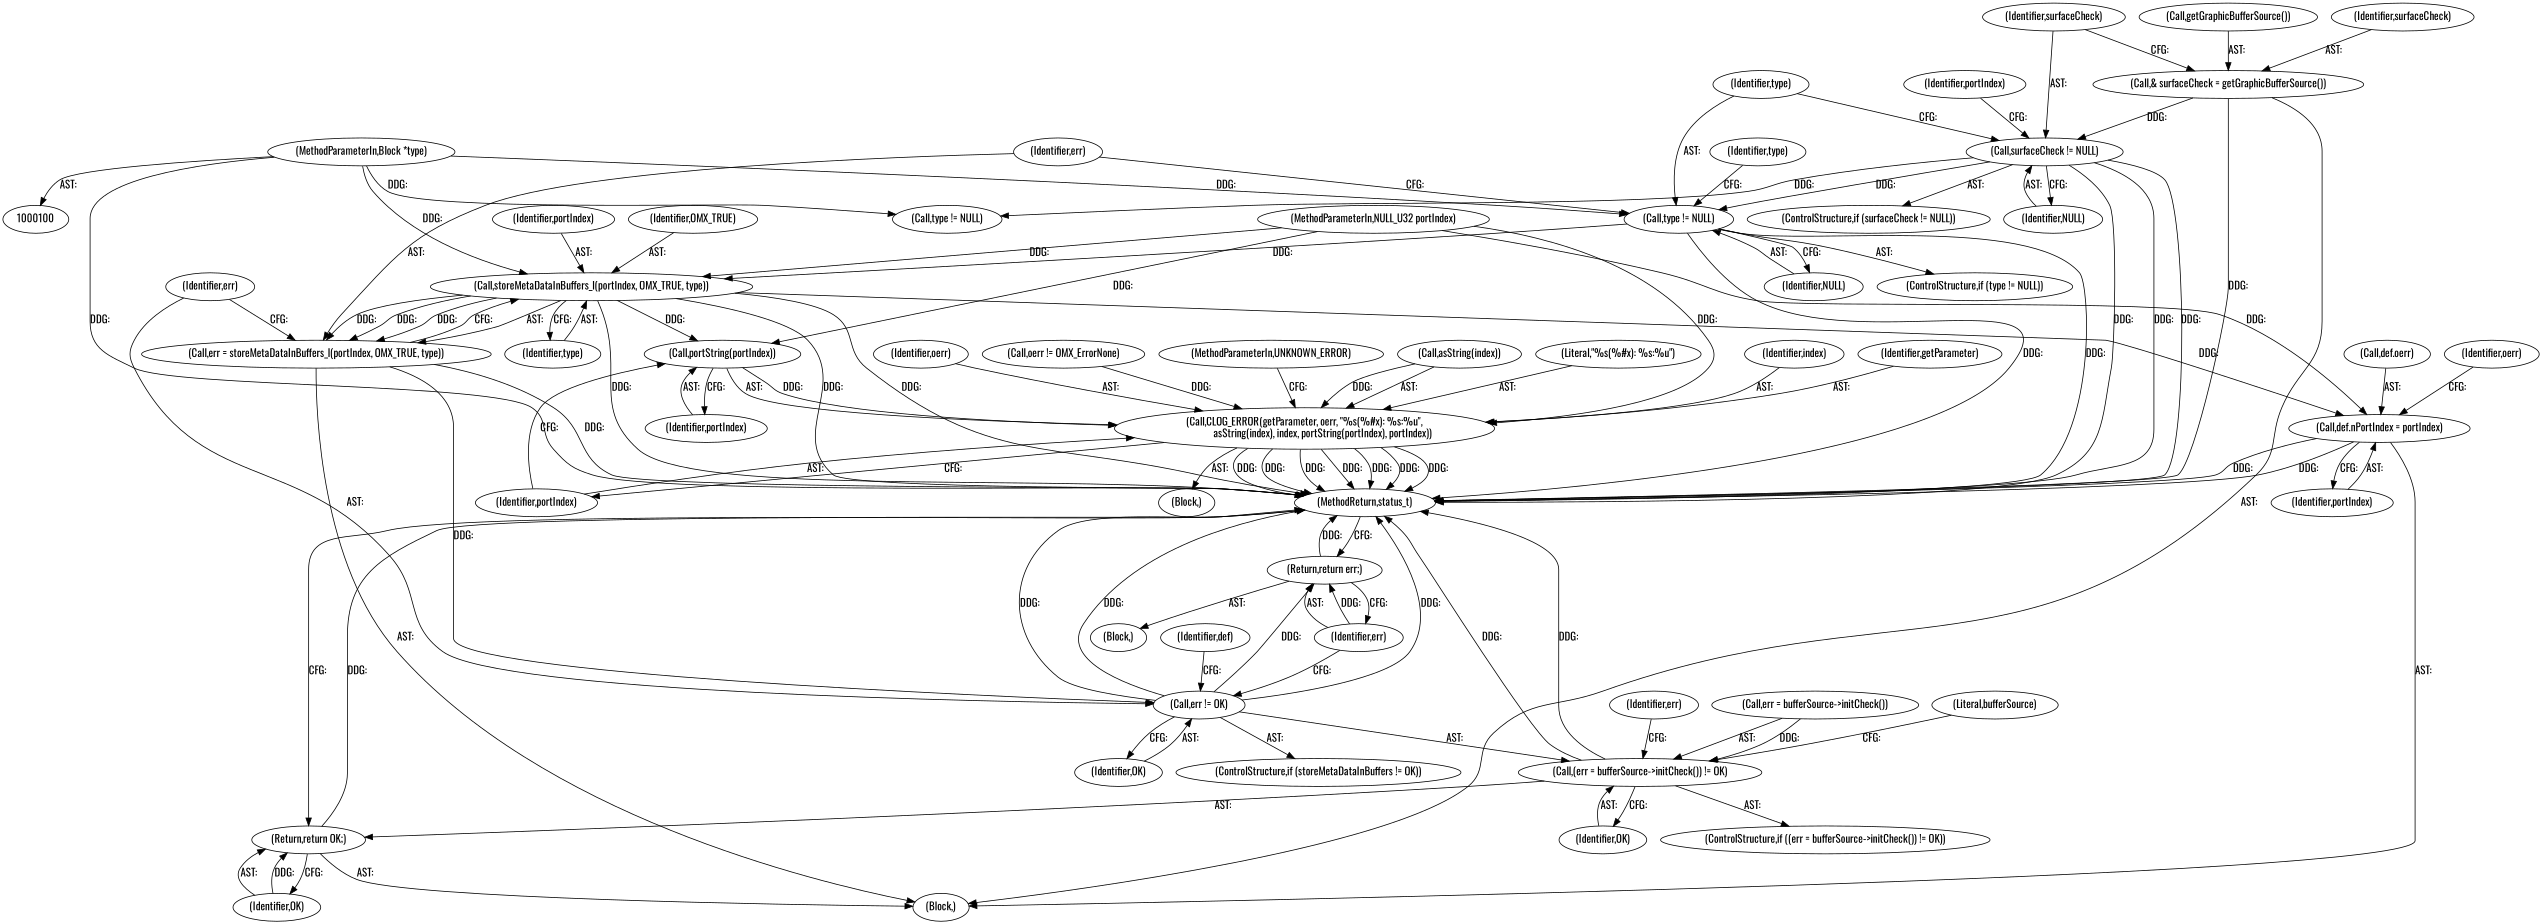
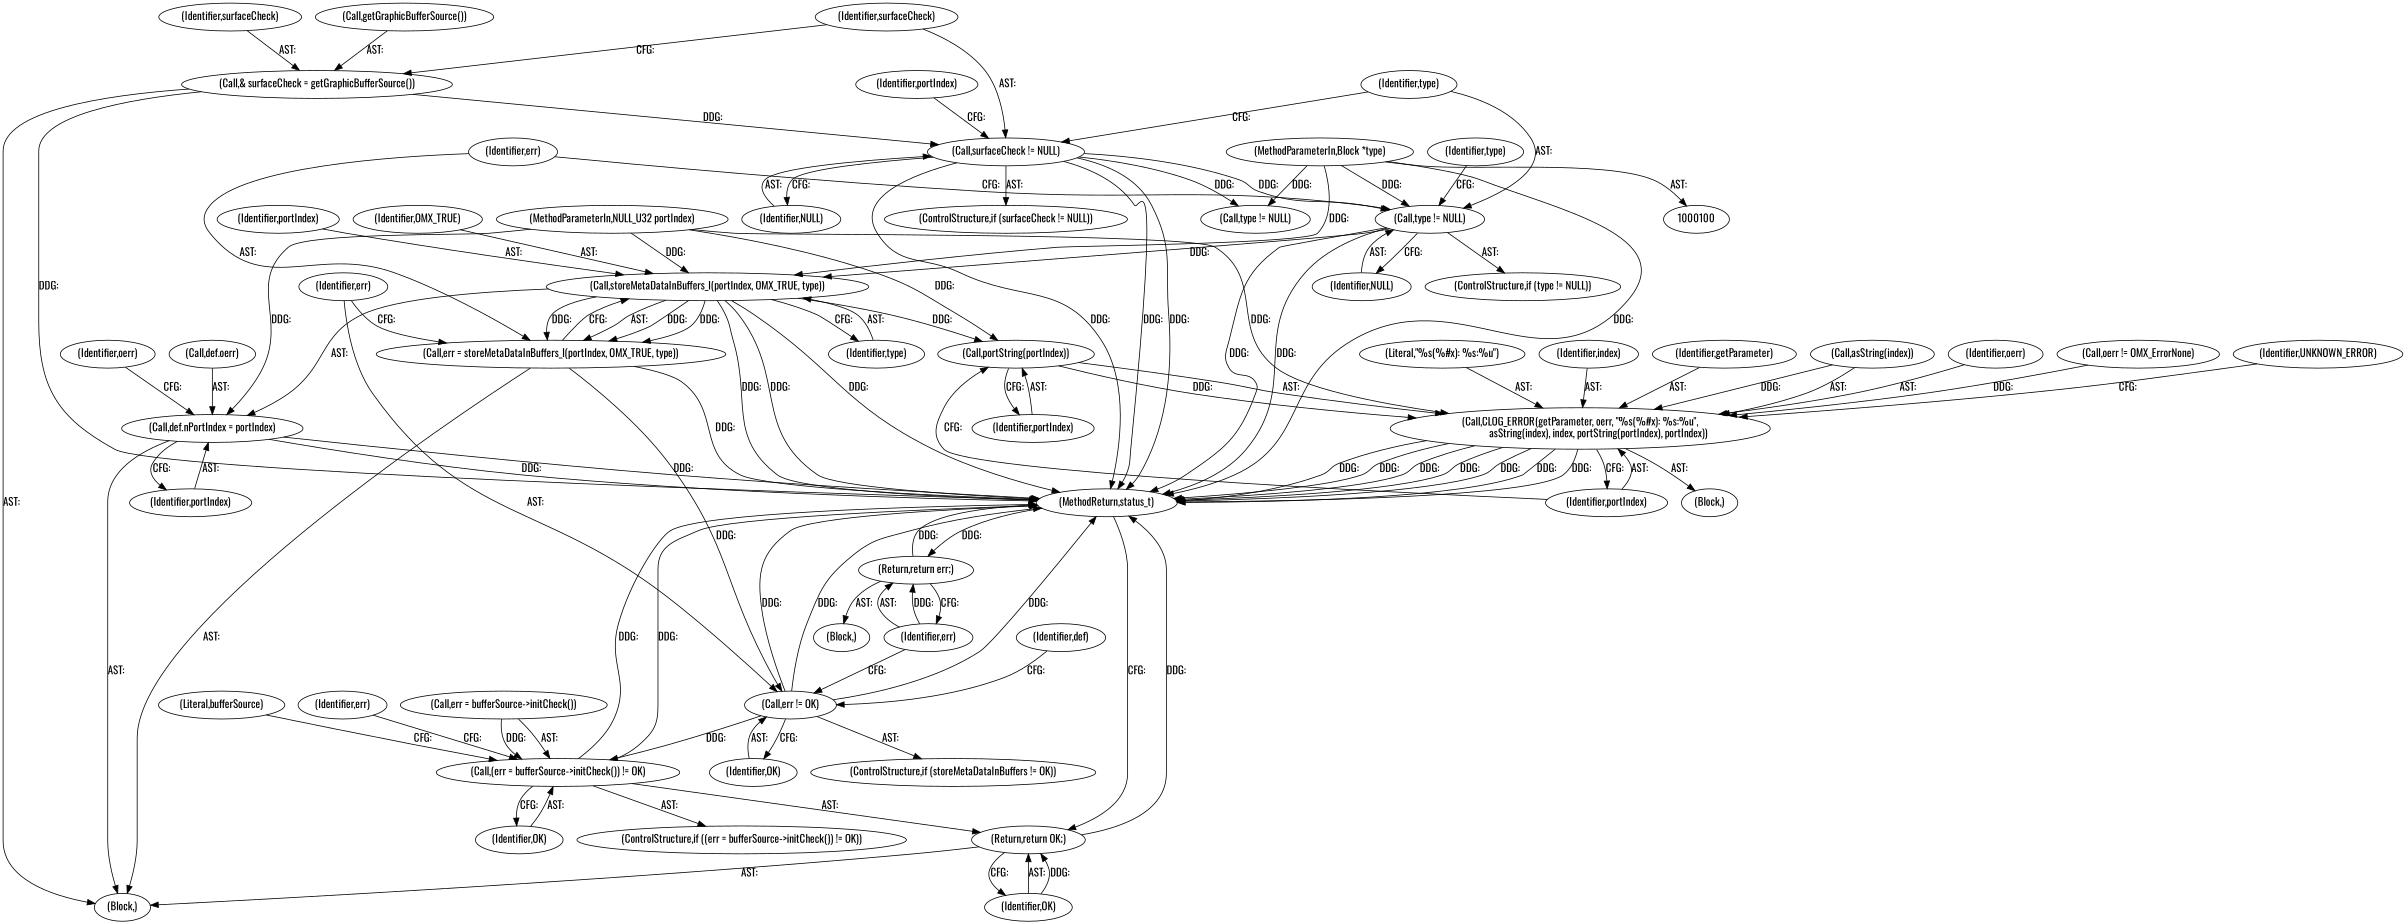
(1271, 354) -> (2318, 354)
(2210, 354) -> (341, 354)
(1365, 536) -> (973, 536)
(1264, 644) -> none
(1456, 739) -> (717, 739)
